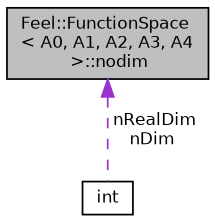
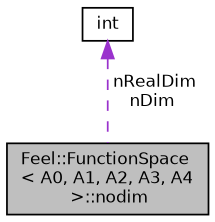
(108, 139) -> (108, 101)
